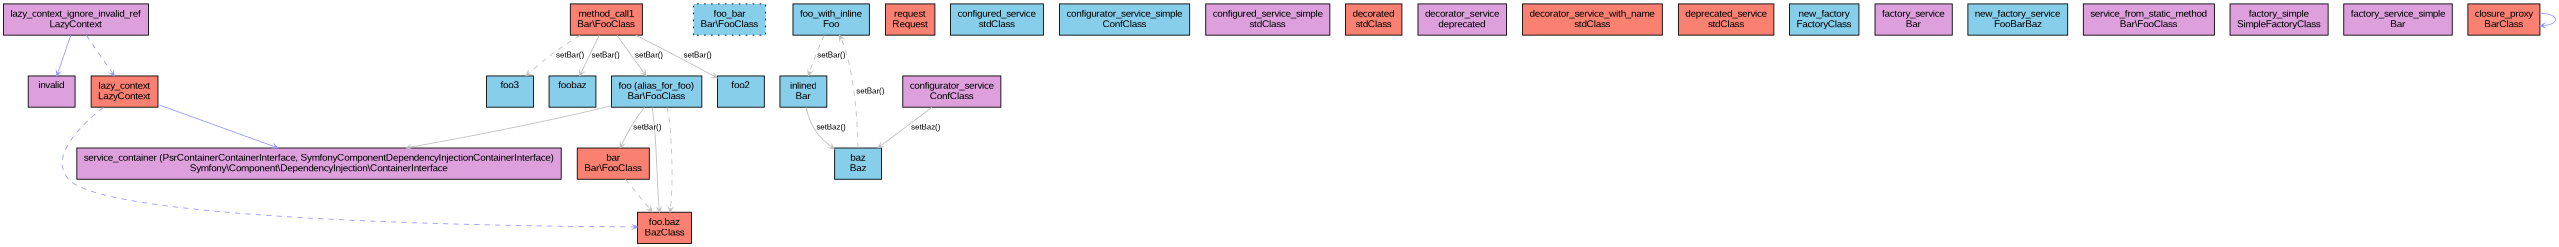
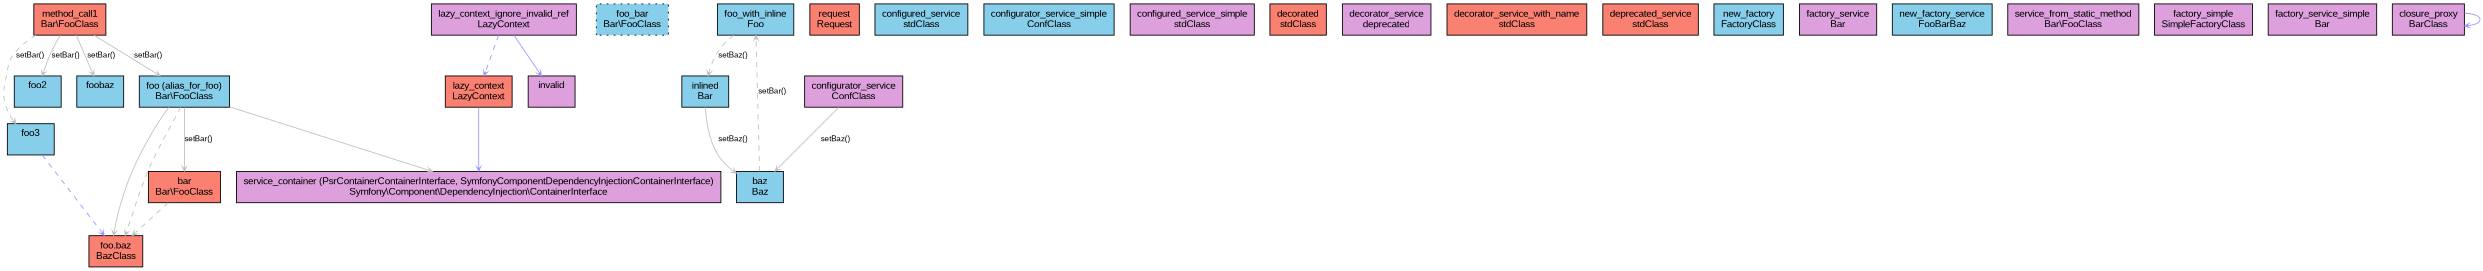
(2504, 20) -> (2428, 20)
(832, 56) -> (733, 56)
(304, 218) -> (72, 193)
